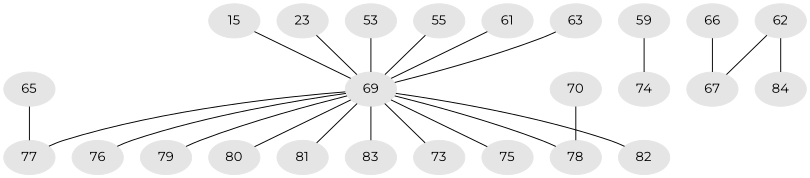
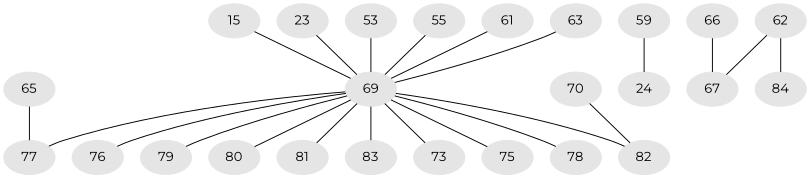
(644, 89) -> (644, 89)
(576, 123) -> (610, 123)
